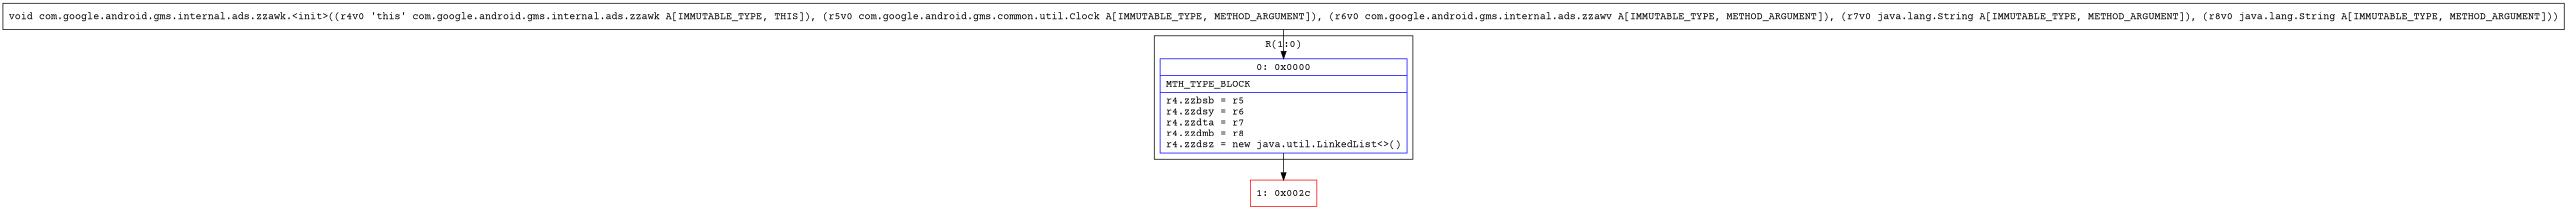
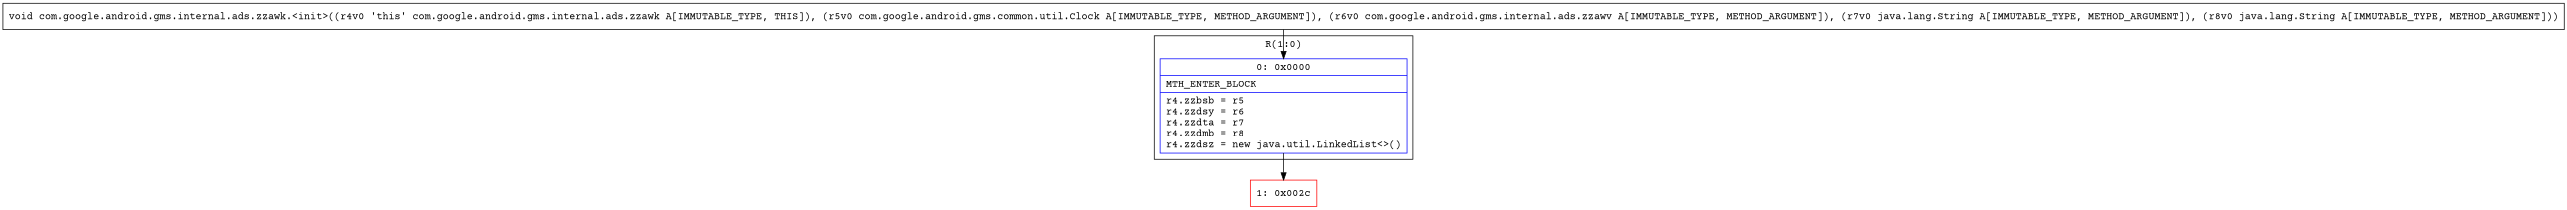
(1208, 84) -> (1211, 84)
